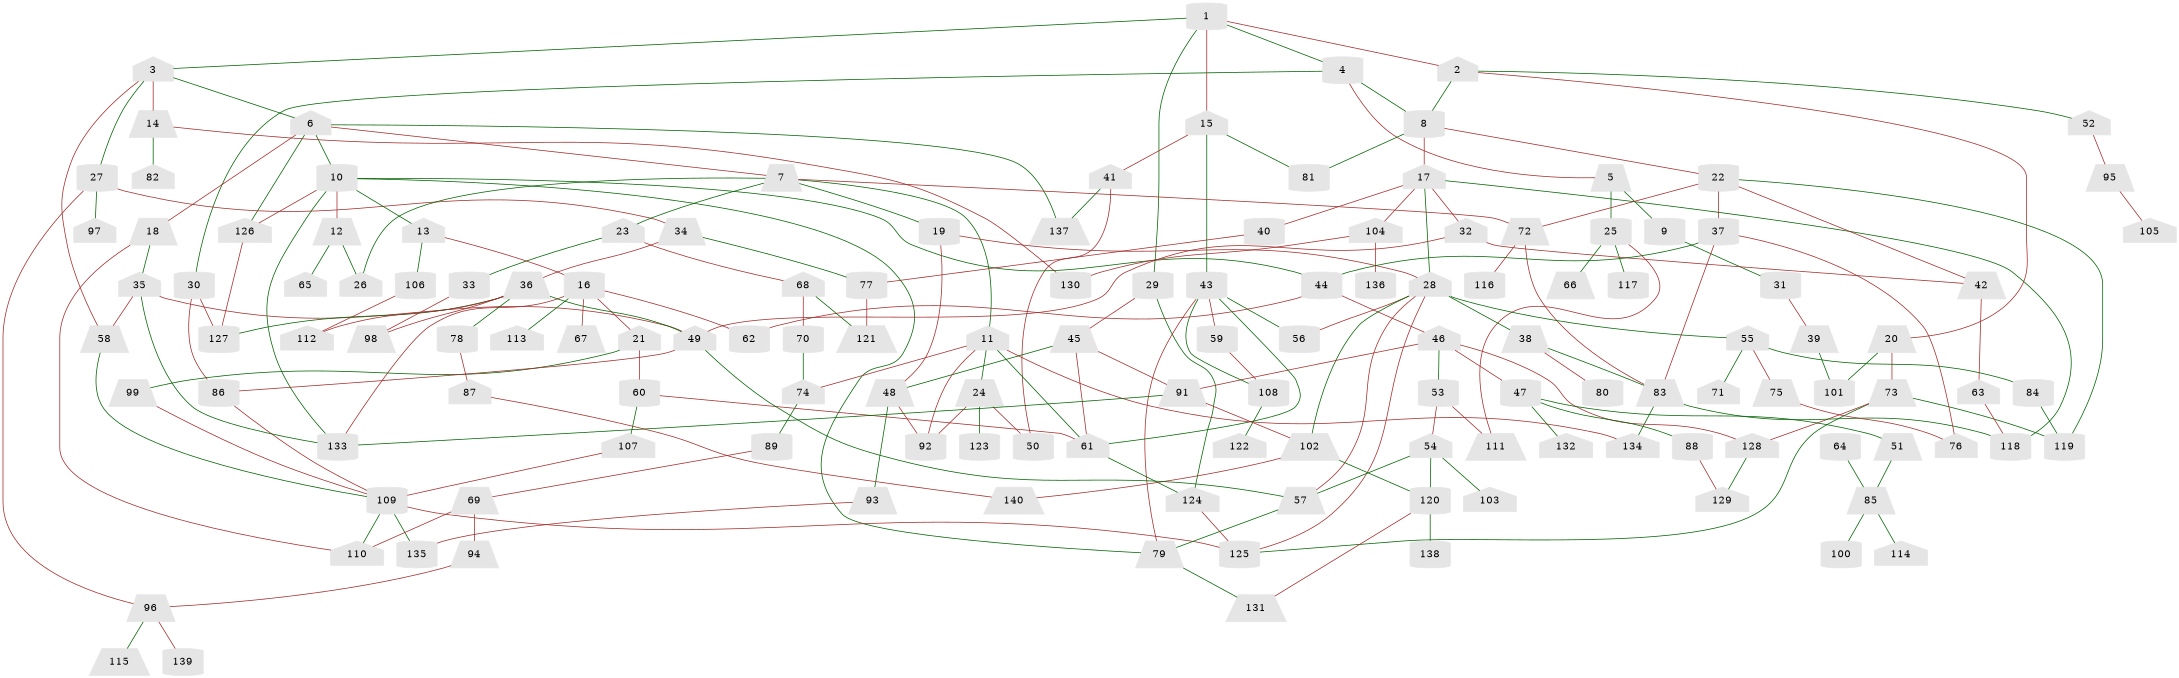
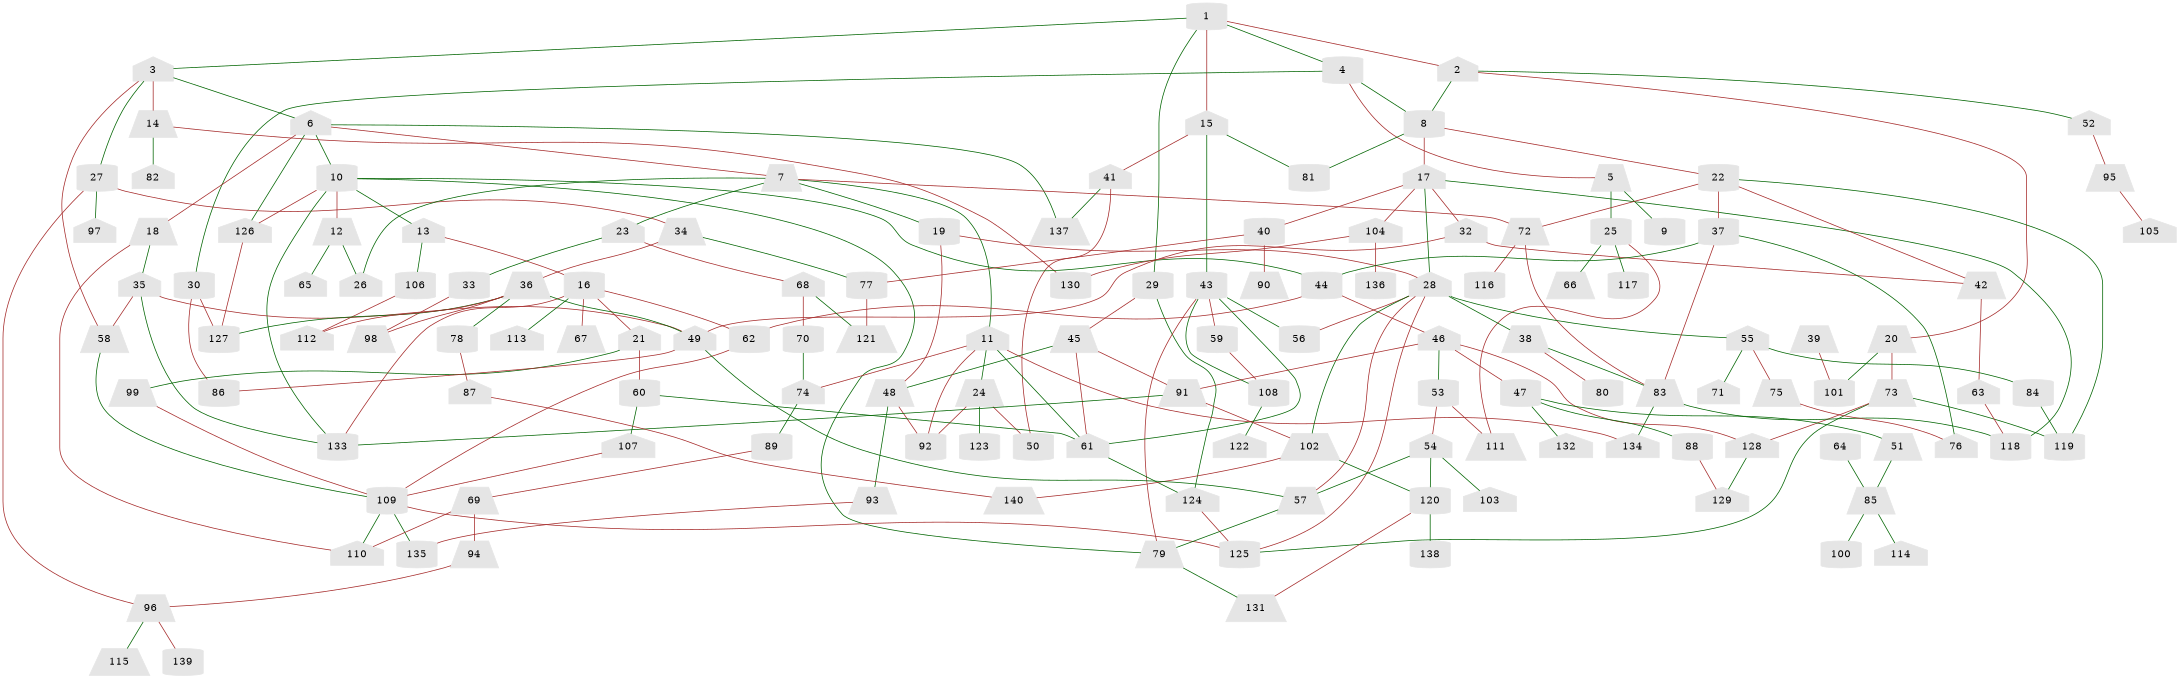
none -> (1264, 285)
(1781, 285) -> none
(1887, 295) -> (1887, 295)
(1824, 366) -> (1824, 366)
(826, 411) -> (826, 411)
(298, 452) -> (560, 402)
